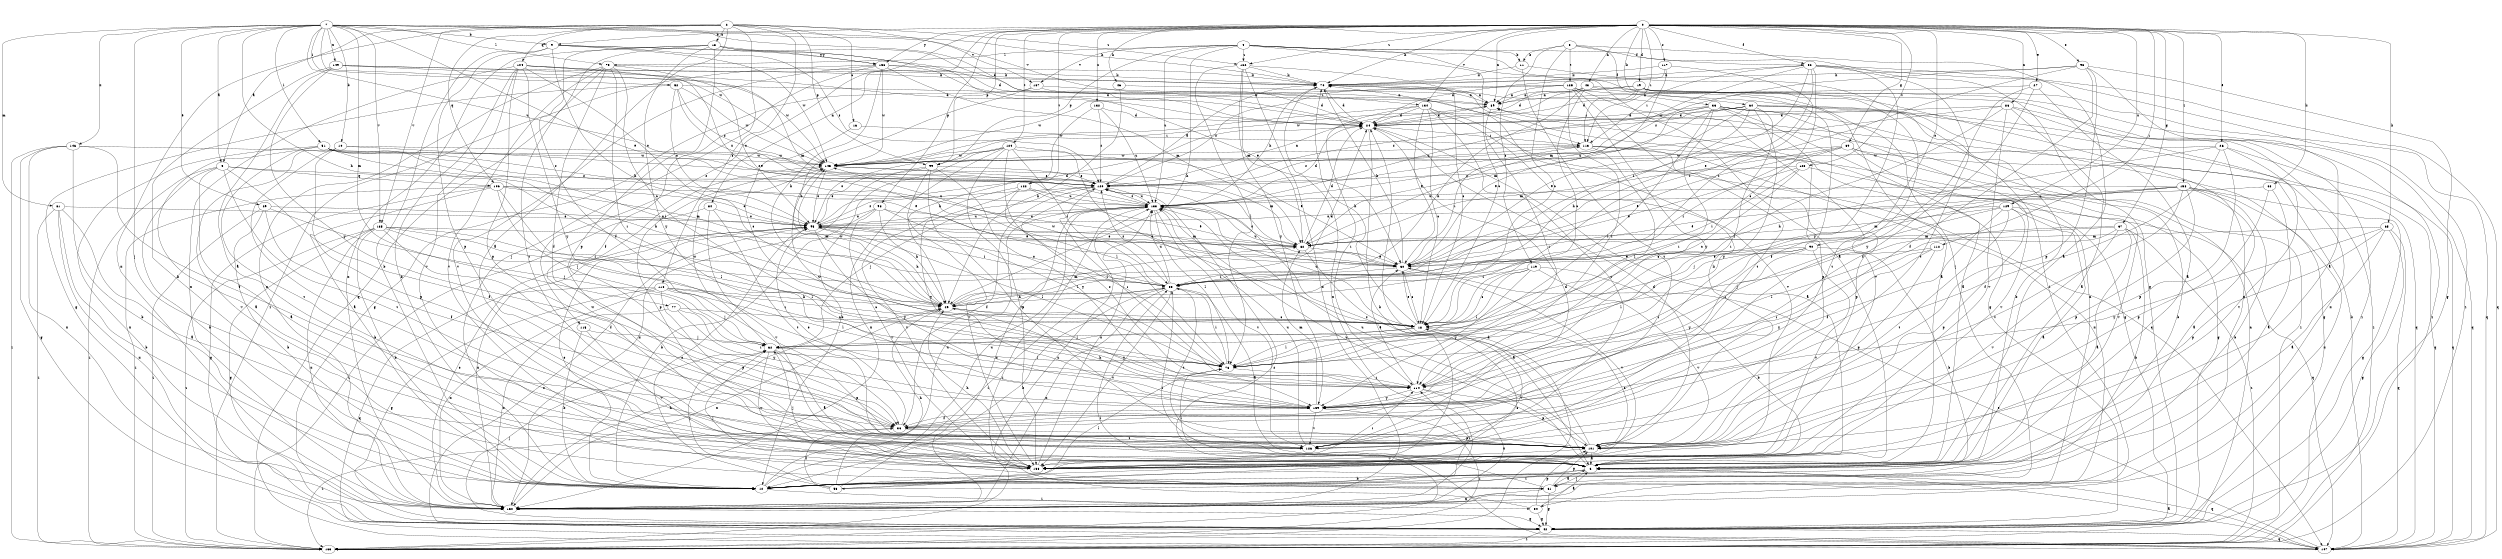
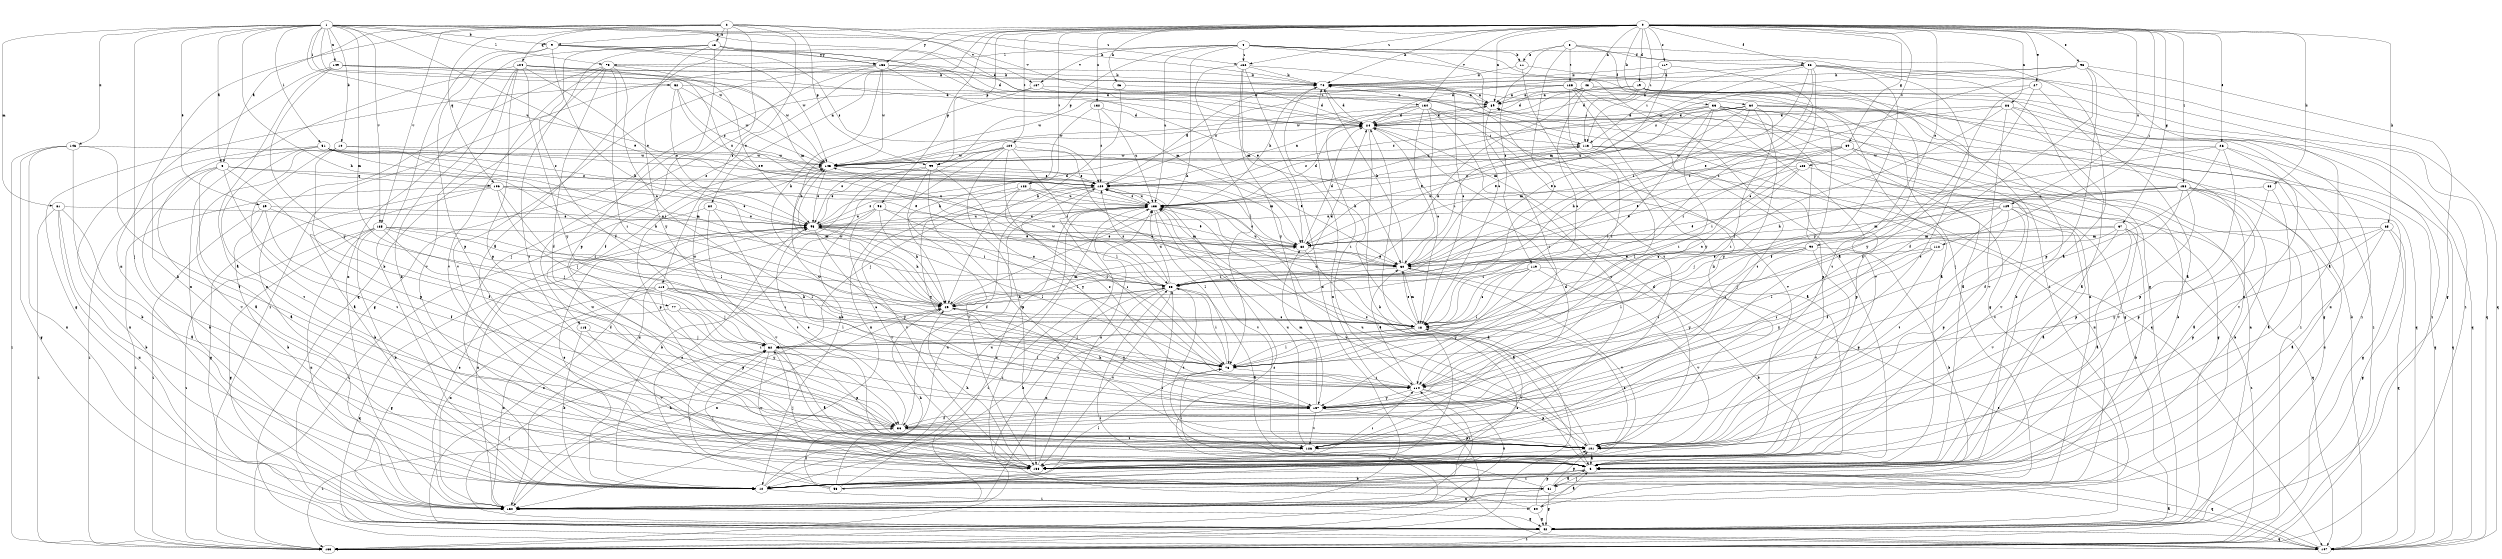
(327, 25) -> (327, 25)
(855, 126) -> none
(1413, 297) -> (1413, 297)
(1316, 408) -> (1316, 408)
